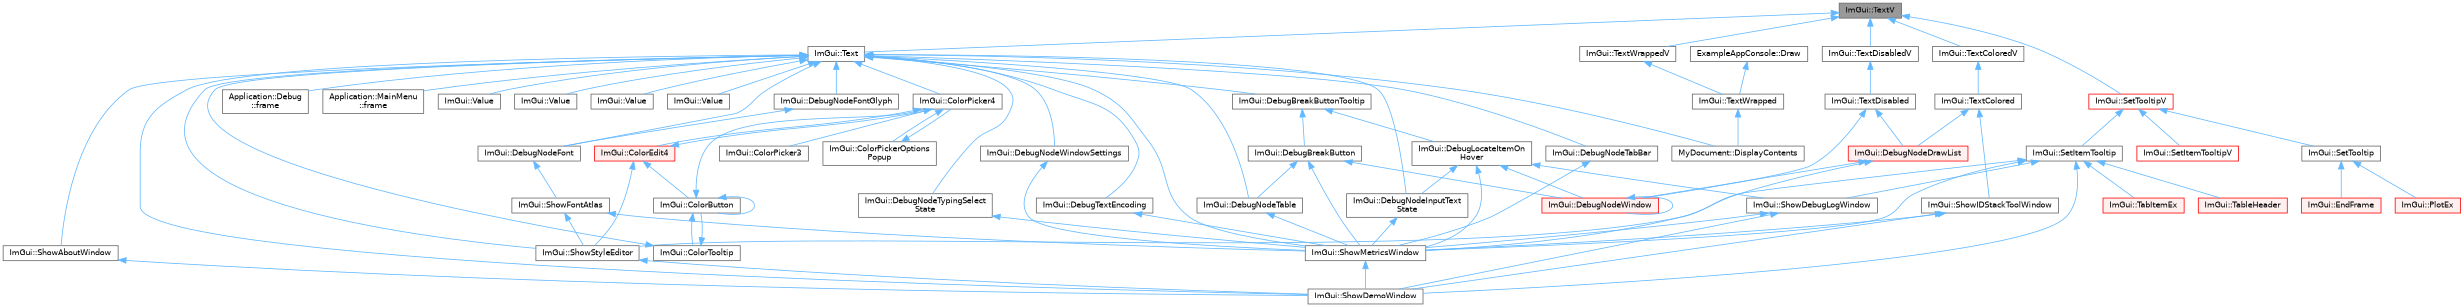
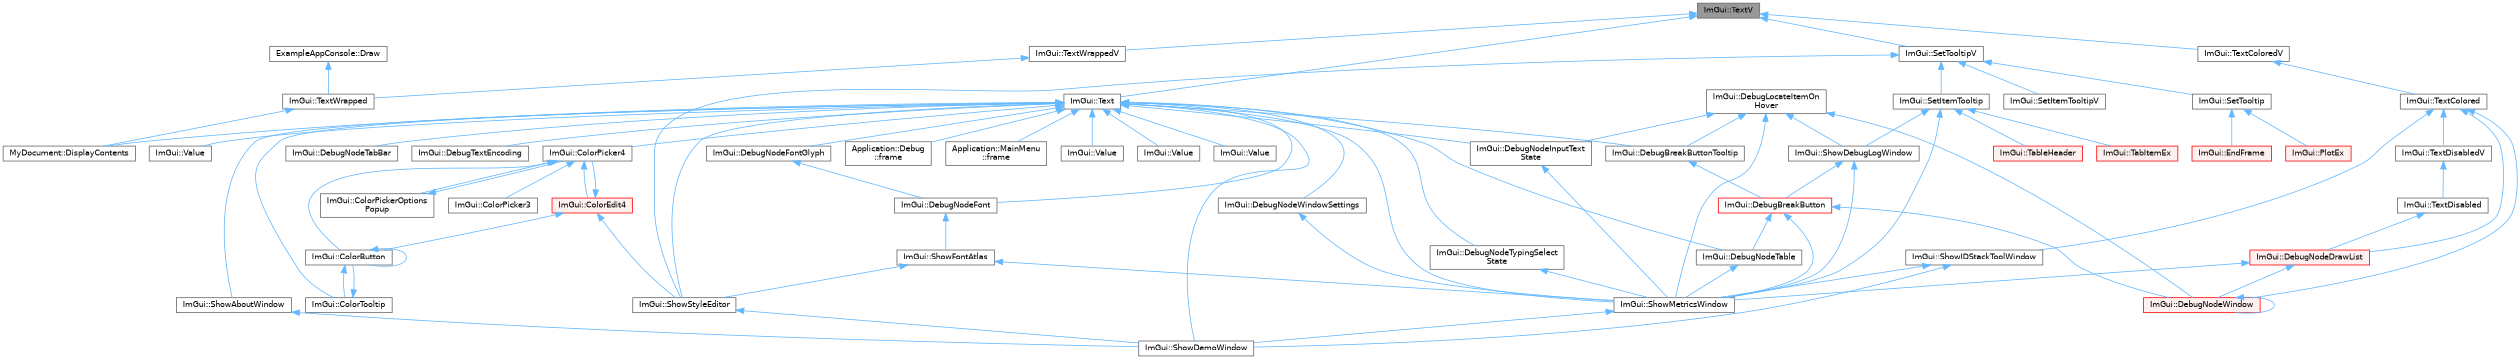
(1870, 36) -> (2444, 132)
(2131, 102) -> (1941, 54)
(211, 115) -> (570, 114)
(792, 121) -> (395, 170)
(1383, 127) -> (1713, 132)
(1305, 154) -> (1775, 206)
(2188, 154) -> (2055, 102)
(1815, 163) -> (2447, 254)
(1494, 215) -> none
(1188, 222) -> none
(1367, 241) -> (1186, 80)
(1585, 252) -> (1811, 182)
(1773, 270) -> none
